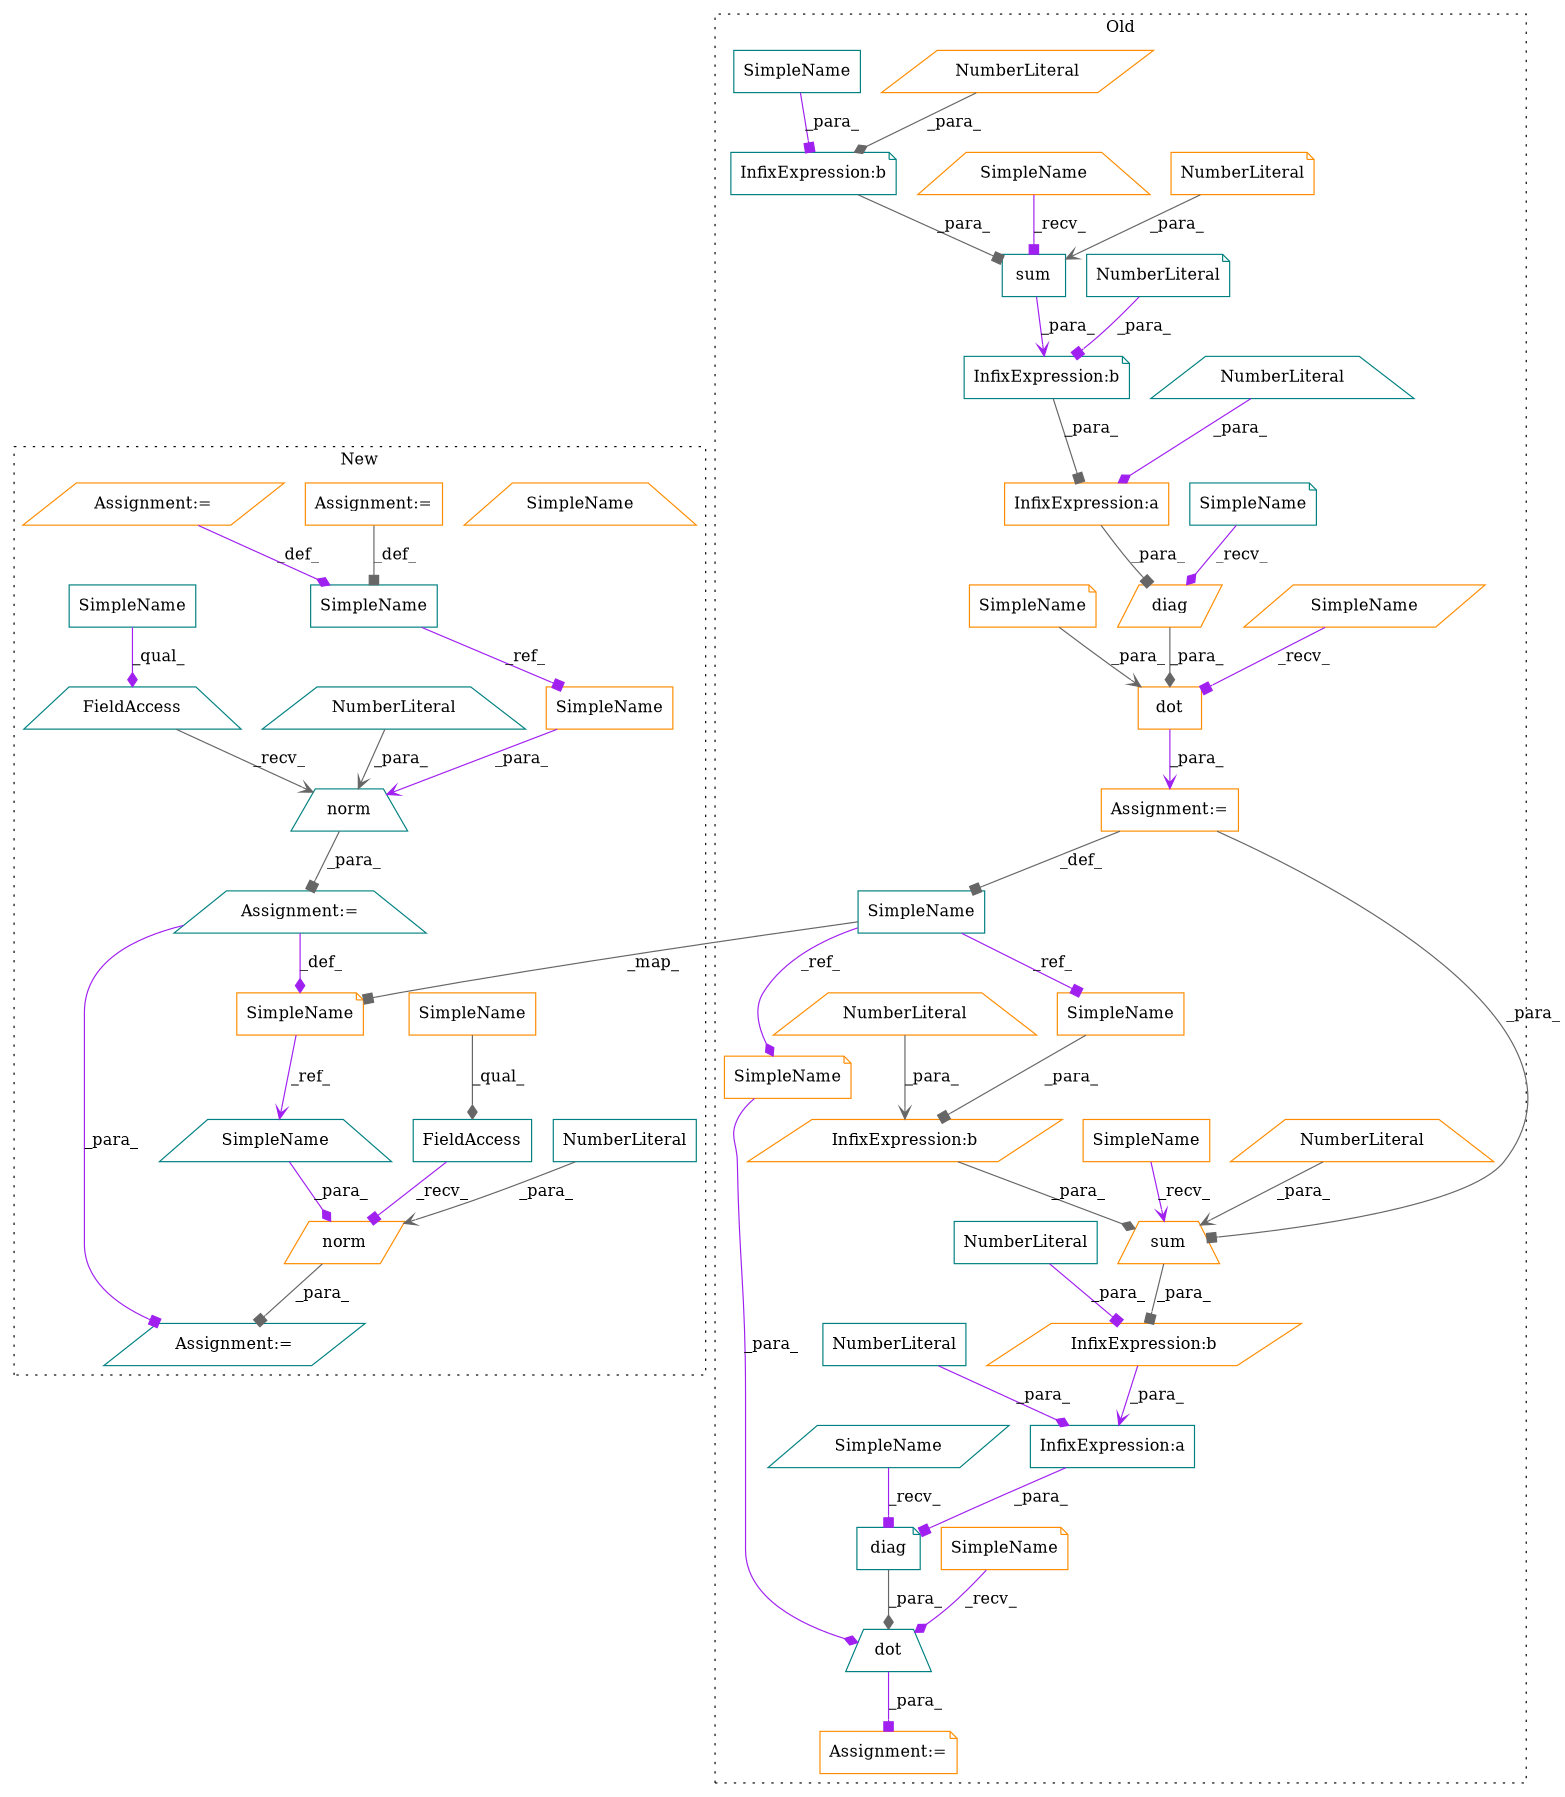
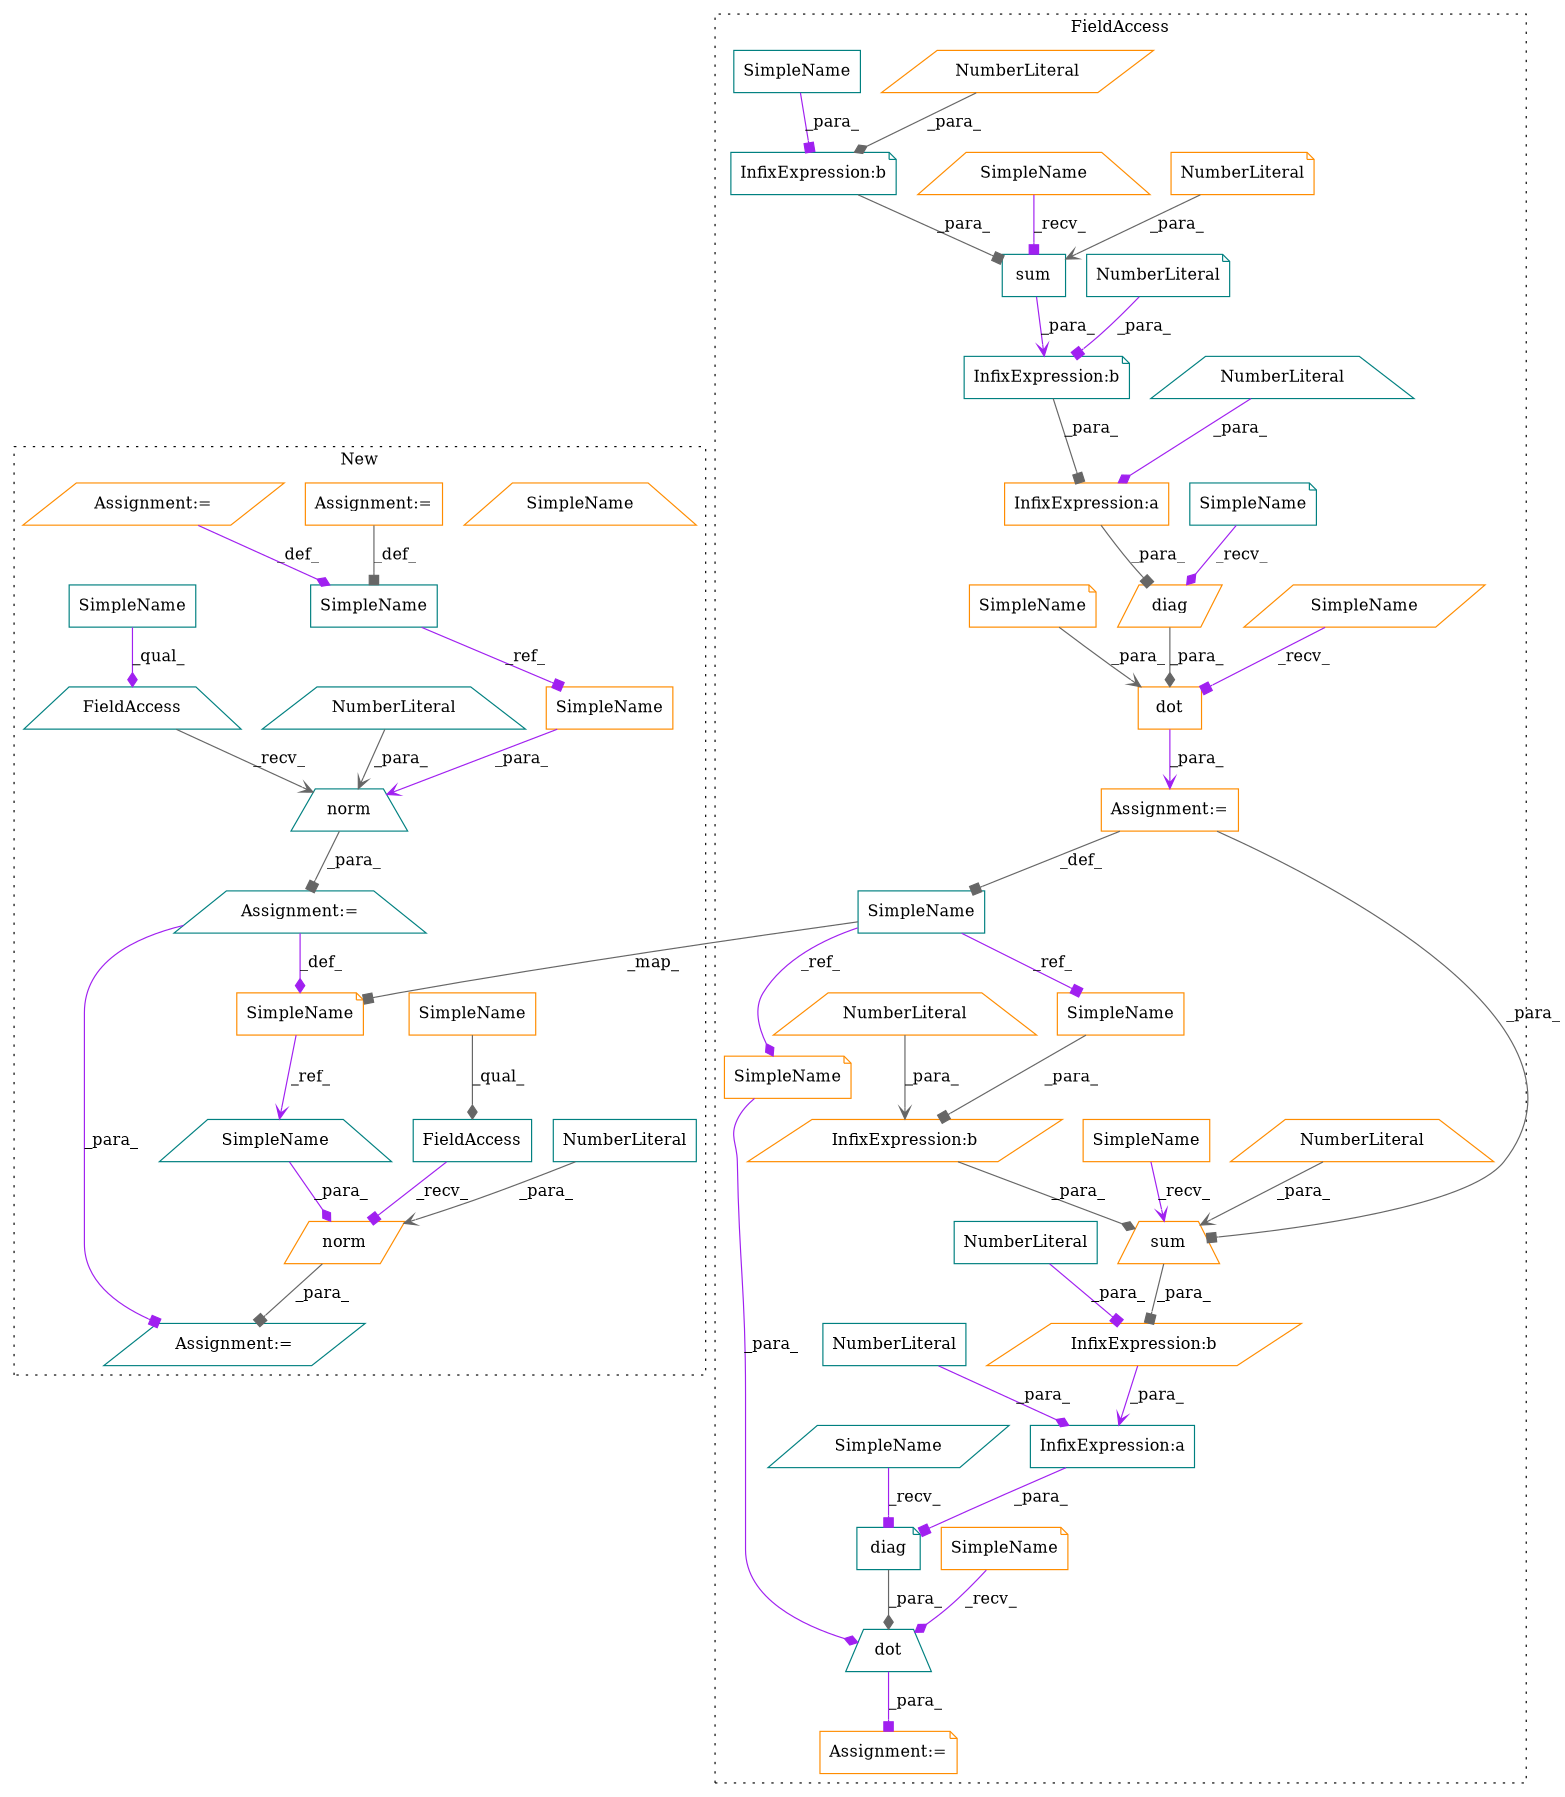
(1121, 28) -> (1121, 28)
